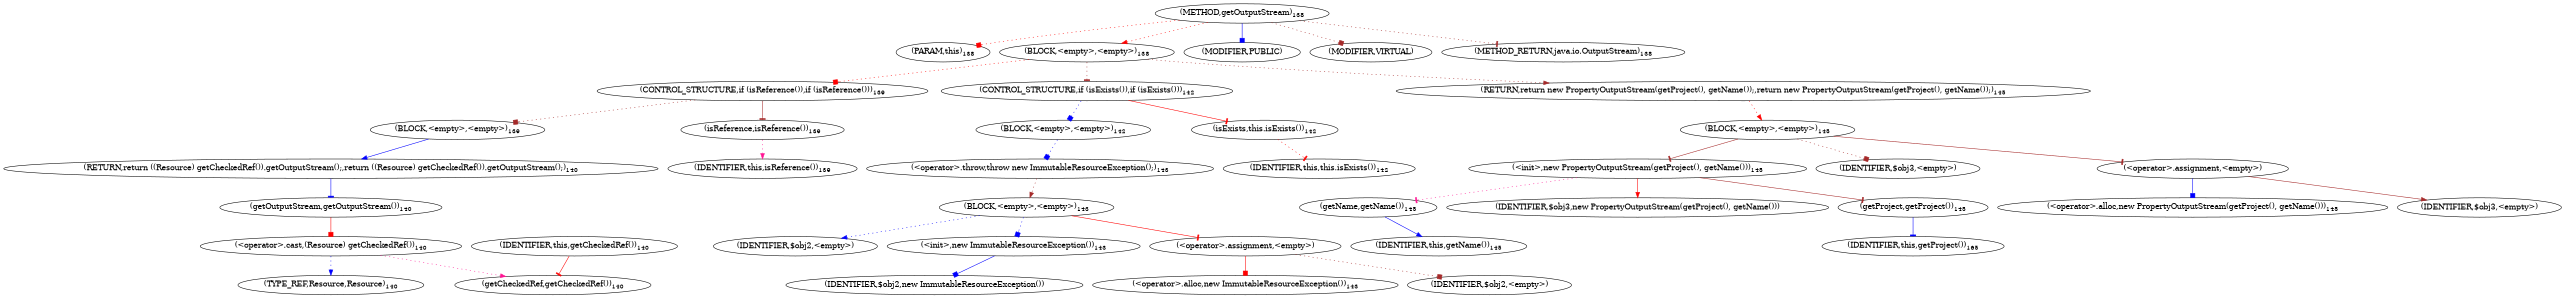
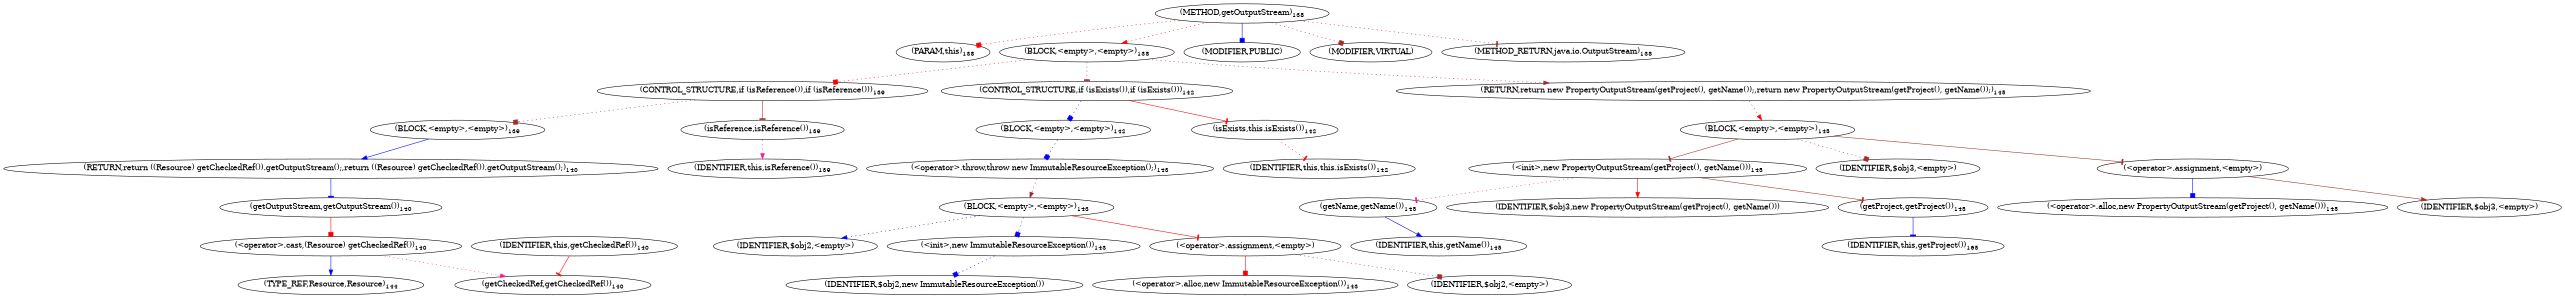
(331, 263) -> (331, 263)
(977, 264) -> (977, 264)
(392, 284) -> (392, 284)
